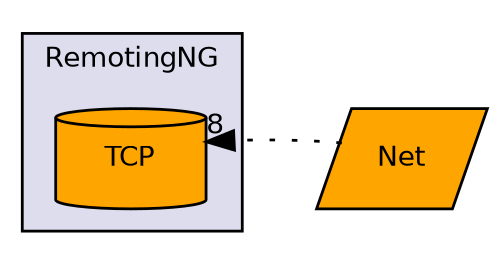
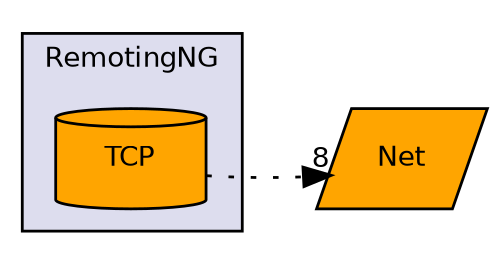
(288, 140) -> (259, 177)
